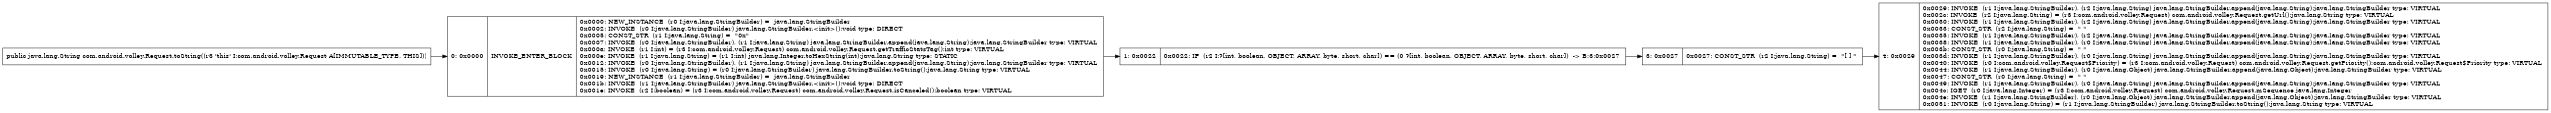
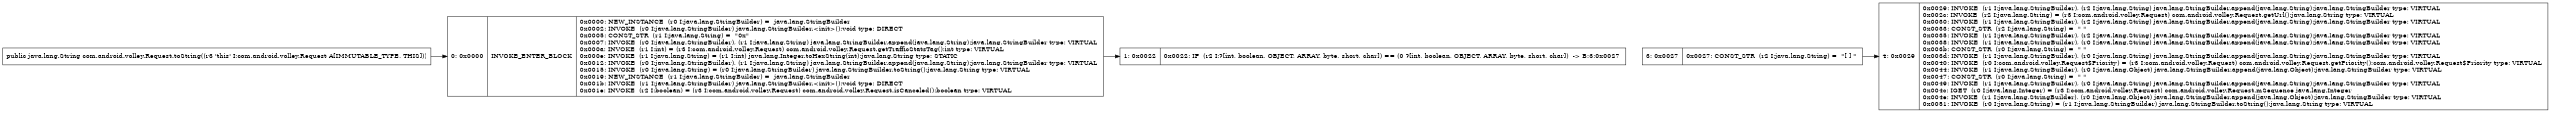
(1632, 56) -> none
